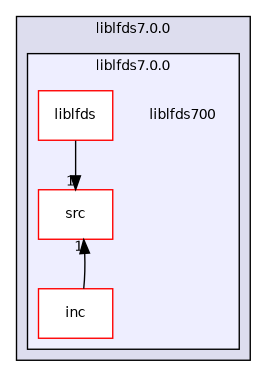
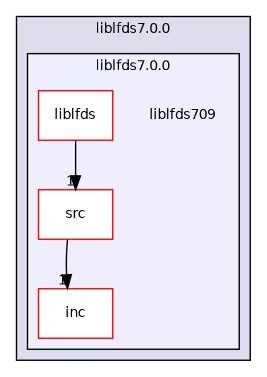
(183, 116) -> (183, 116)
(85, 271) -> (66, 257)
